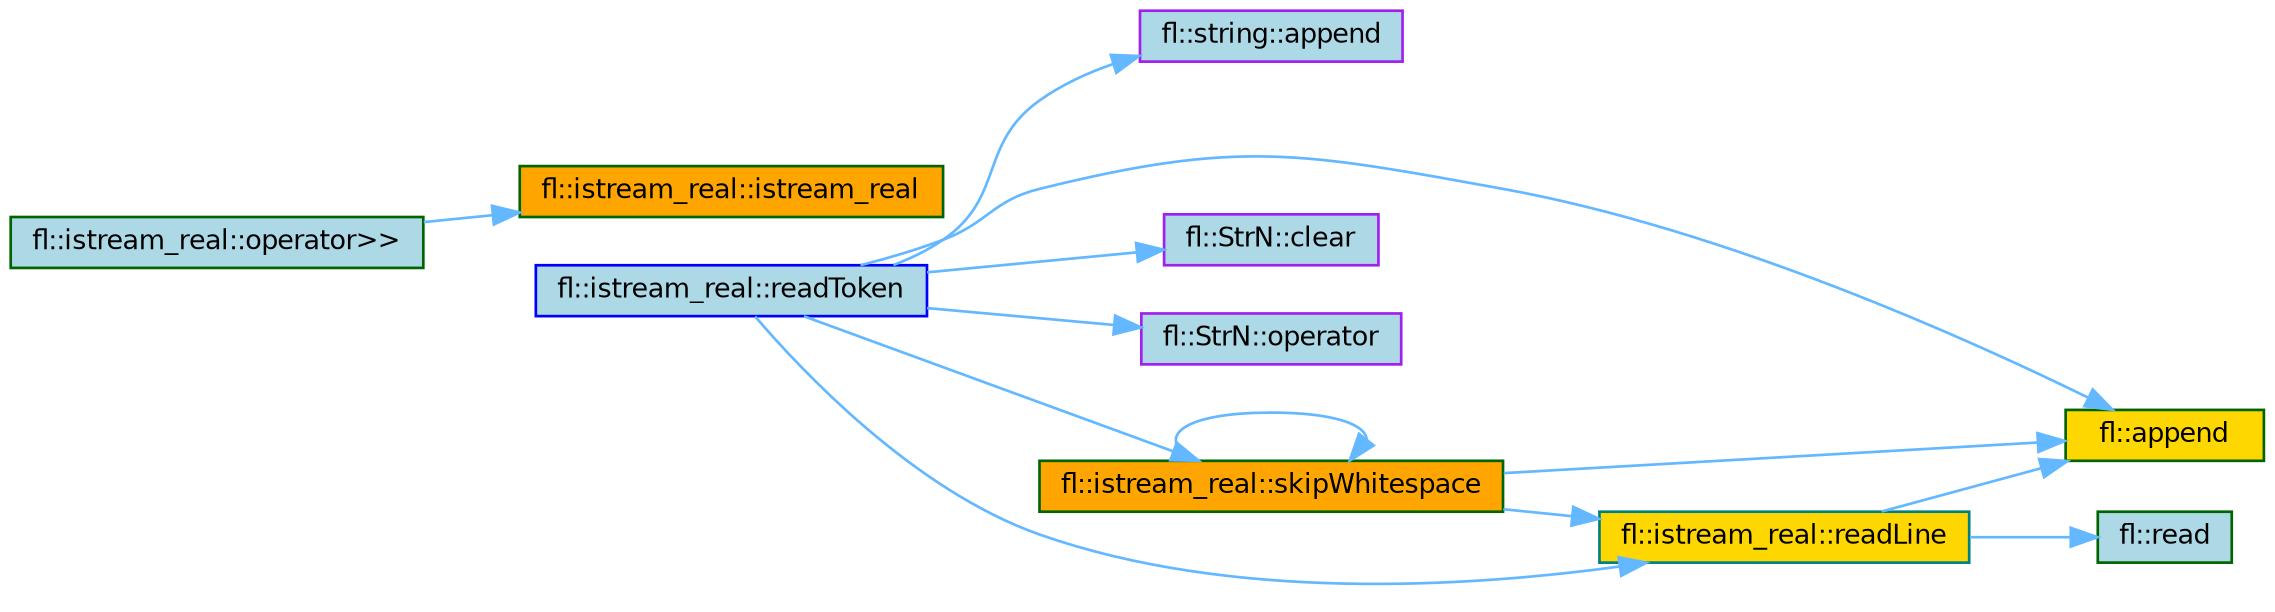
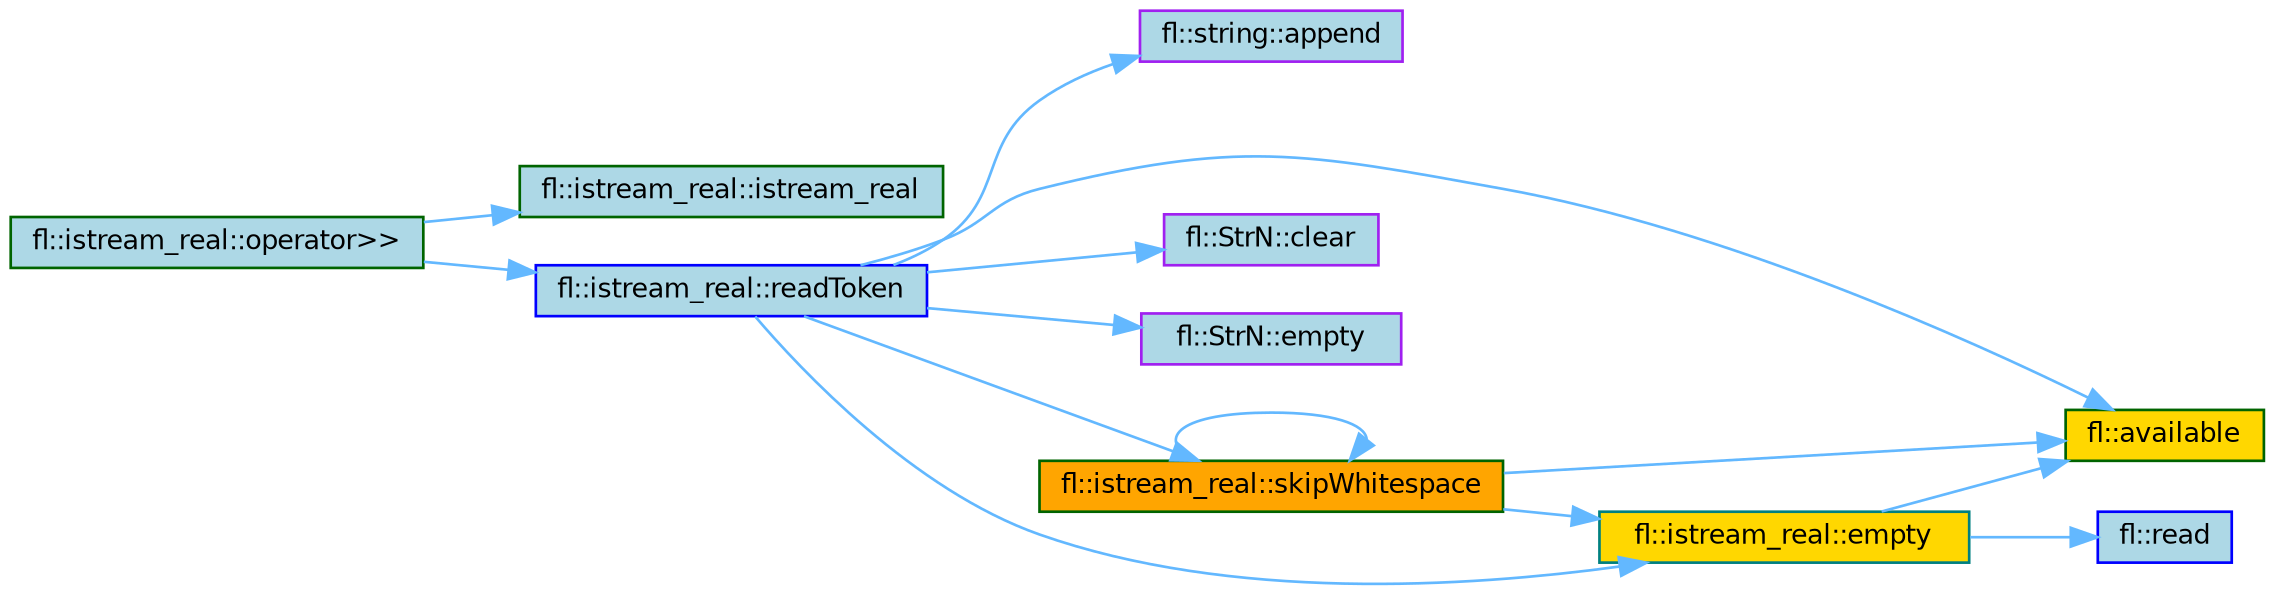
(731, 192) -> (731, 192)
none -> (466, 266)
(1271, 339) -> (1271, 339)
(2165, 435) -> (2165, 435)
(1784, 537) -> (1784, 537)
(2165, 537) -> (2165, 537)
